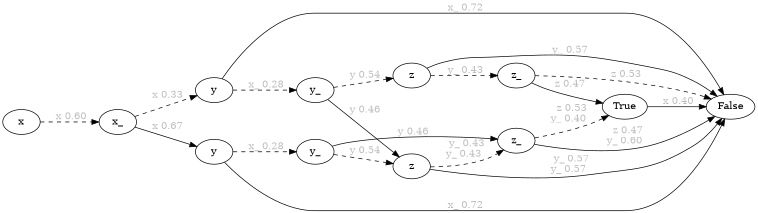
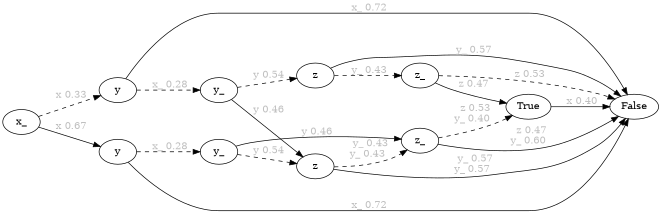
(21, 122) -> none
